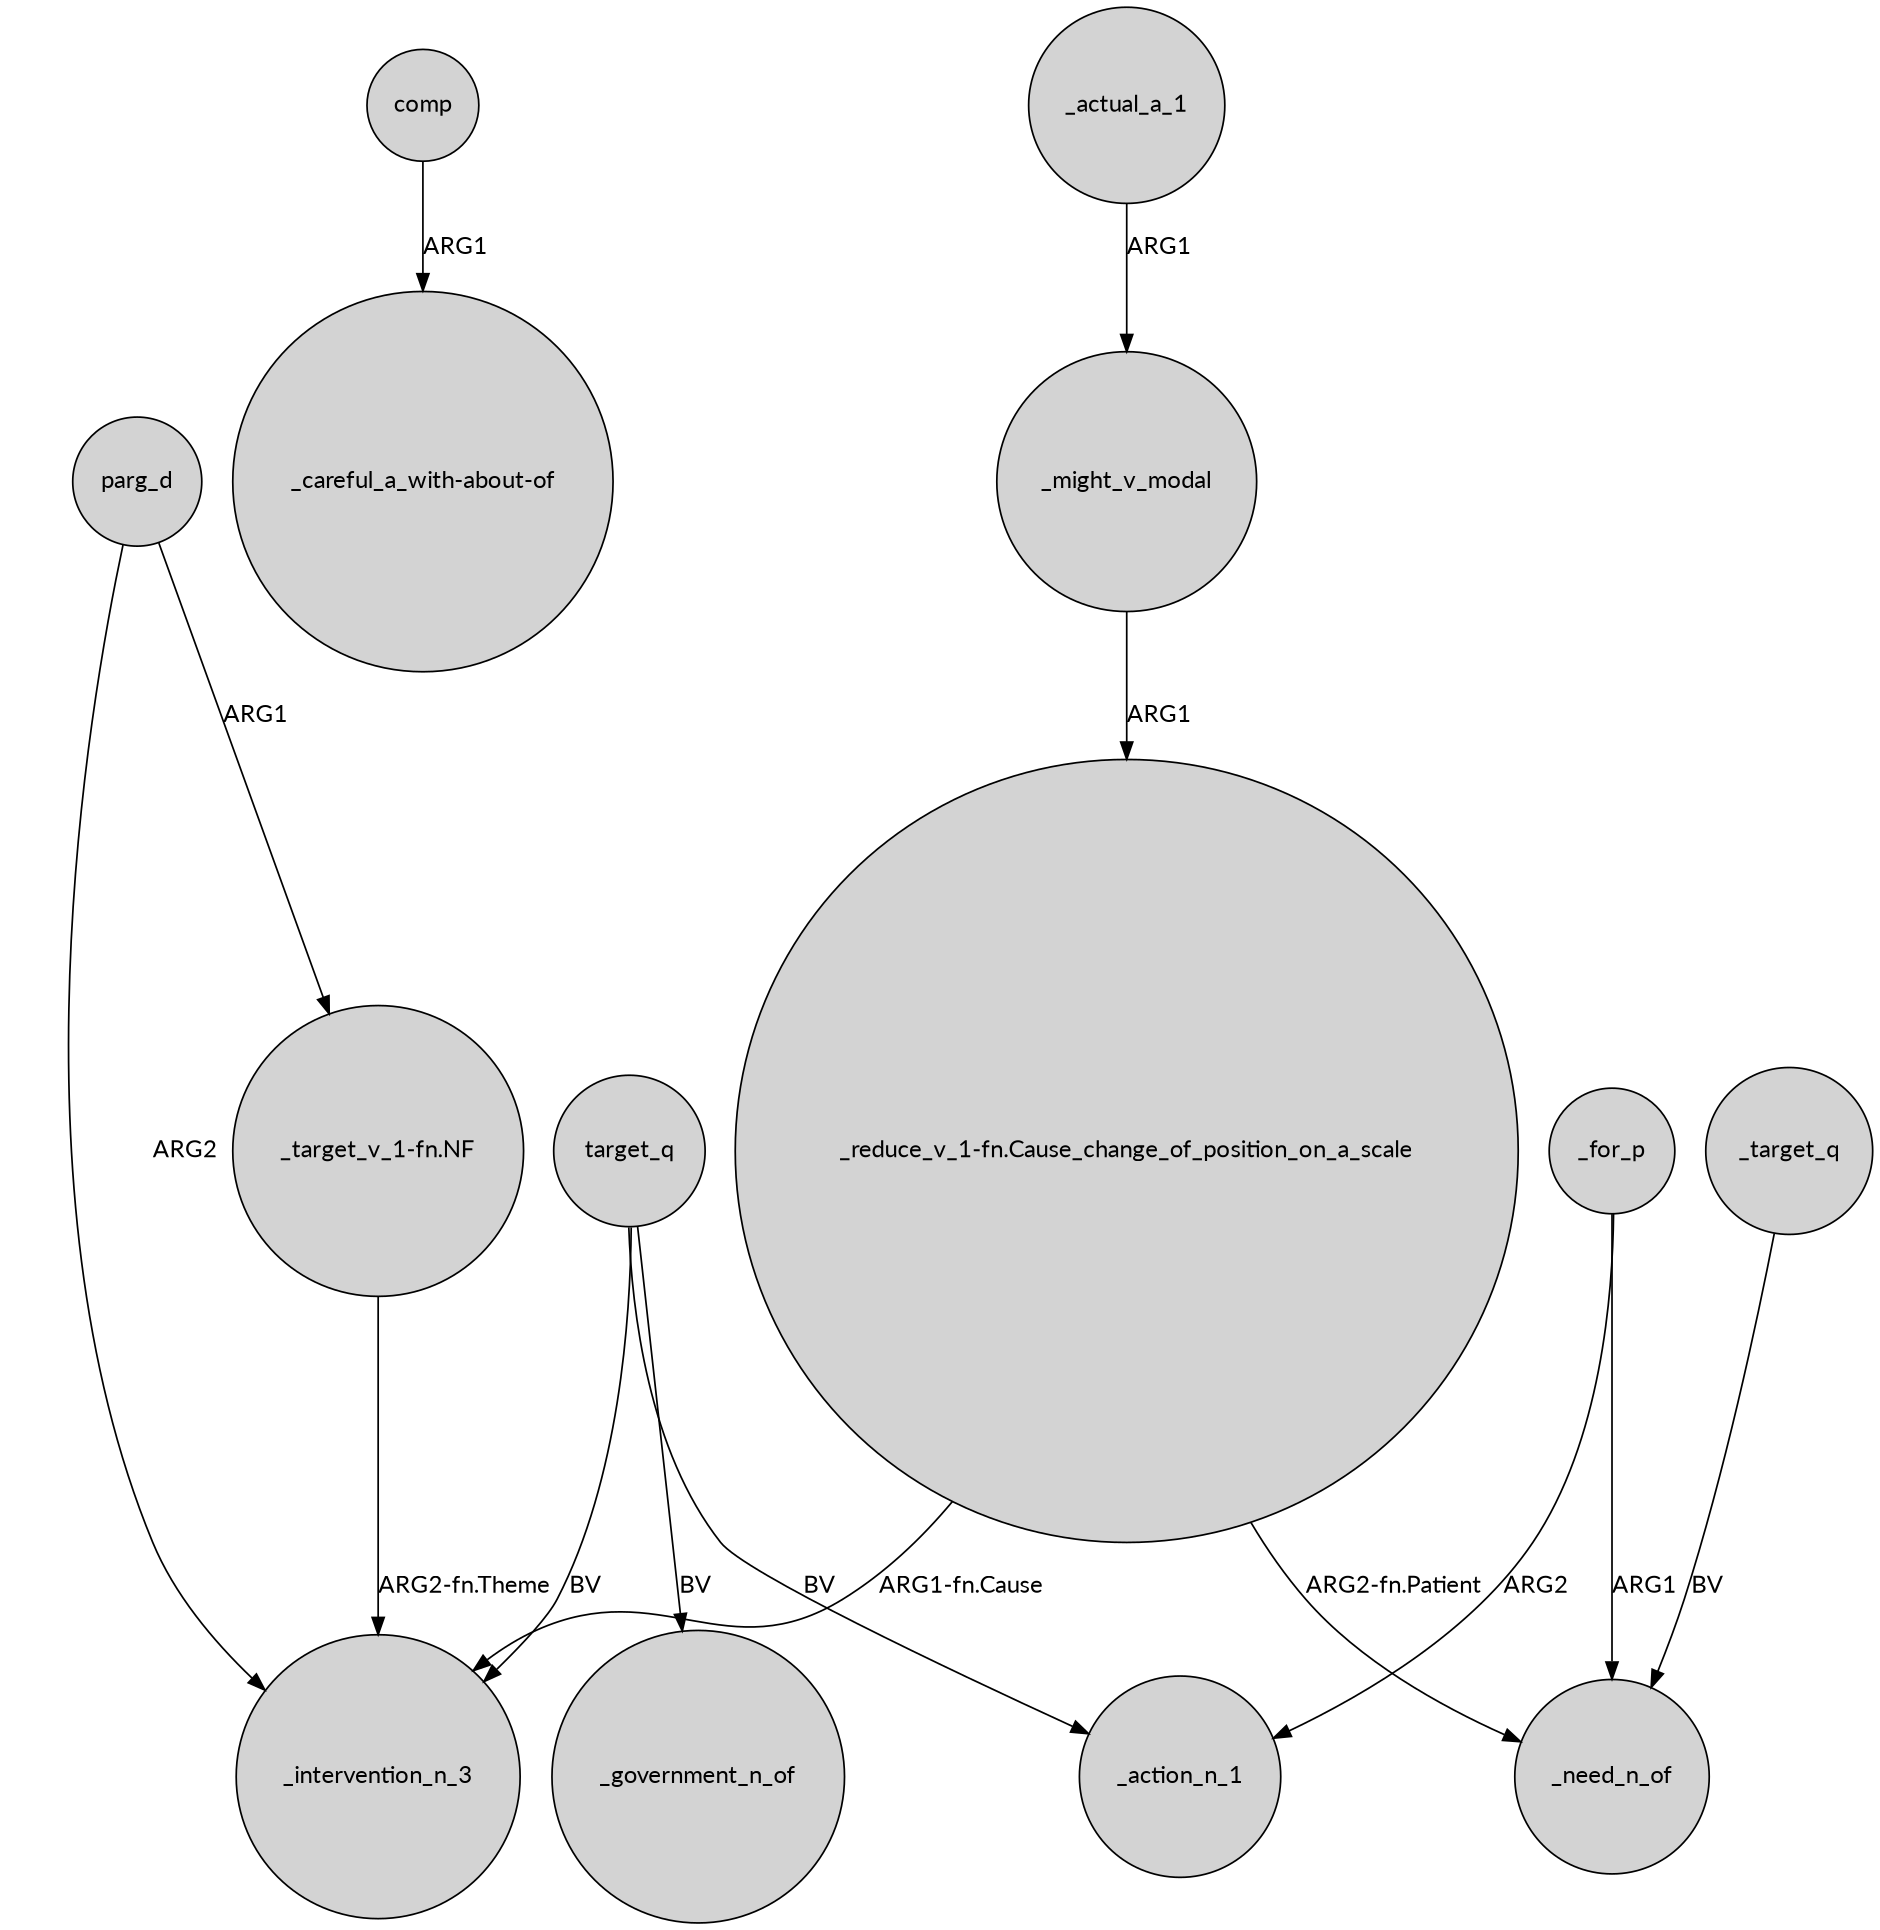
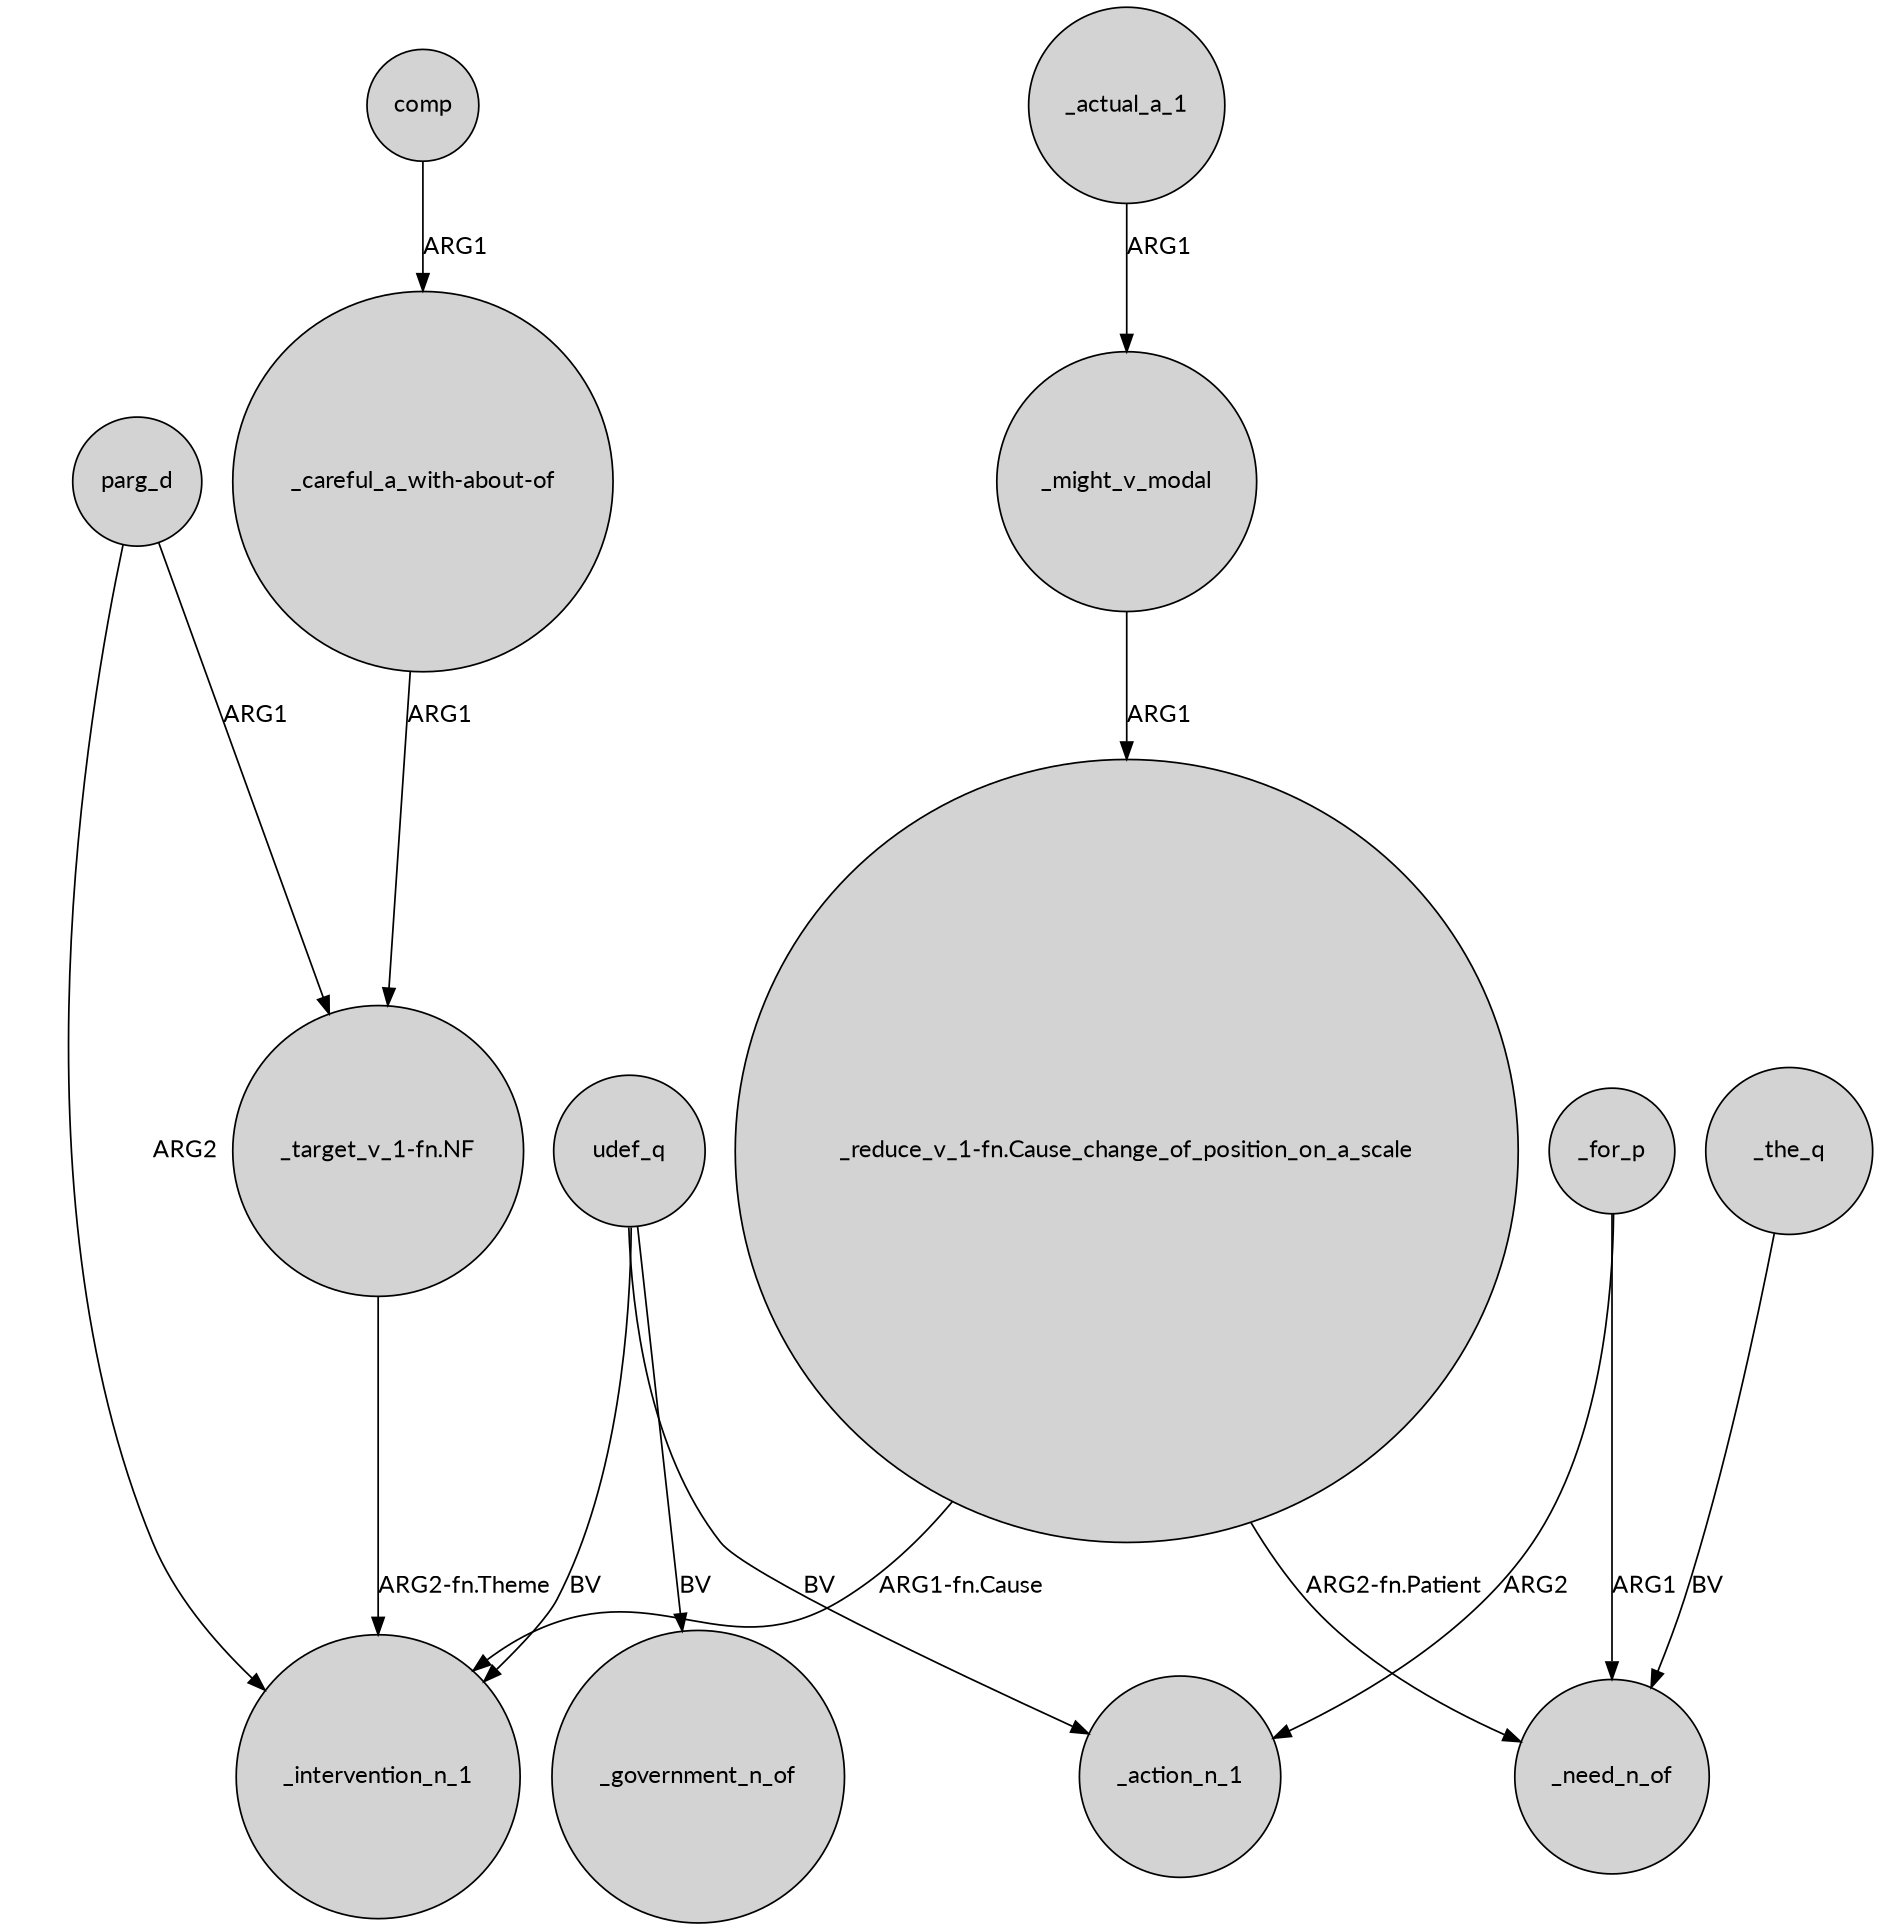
none -> (400, 830)
(629, 1151) -> (629, 1151)
(1789, 1151) -> (1789, 1151)
(378, 1777) -> (378, 1777)
